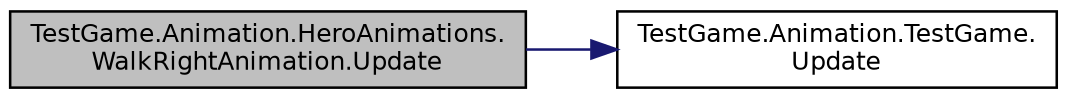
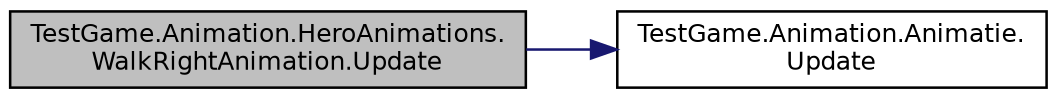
(837, 50) -> (832, 50)
